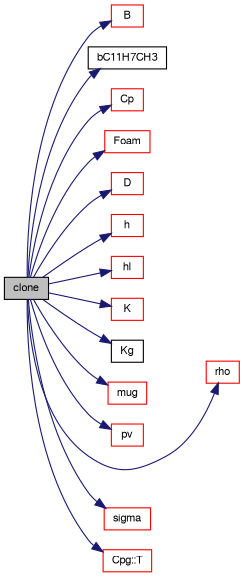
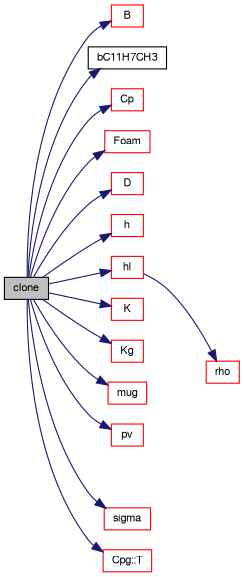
(127, 351) -> (127, 351)
(85, 453) -> (183, 307)
